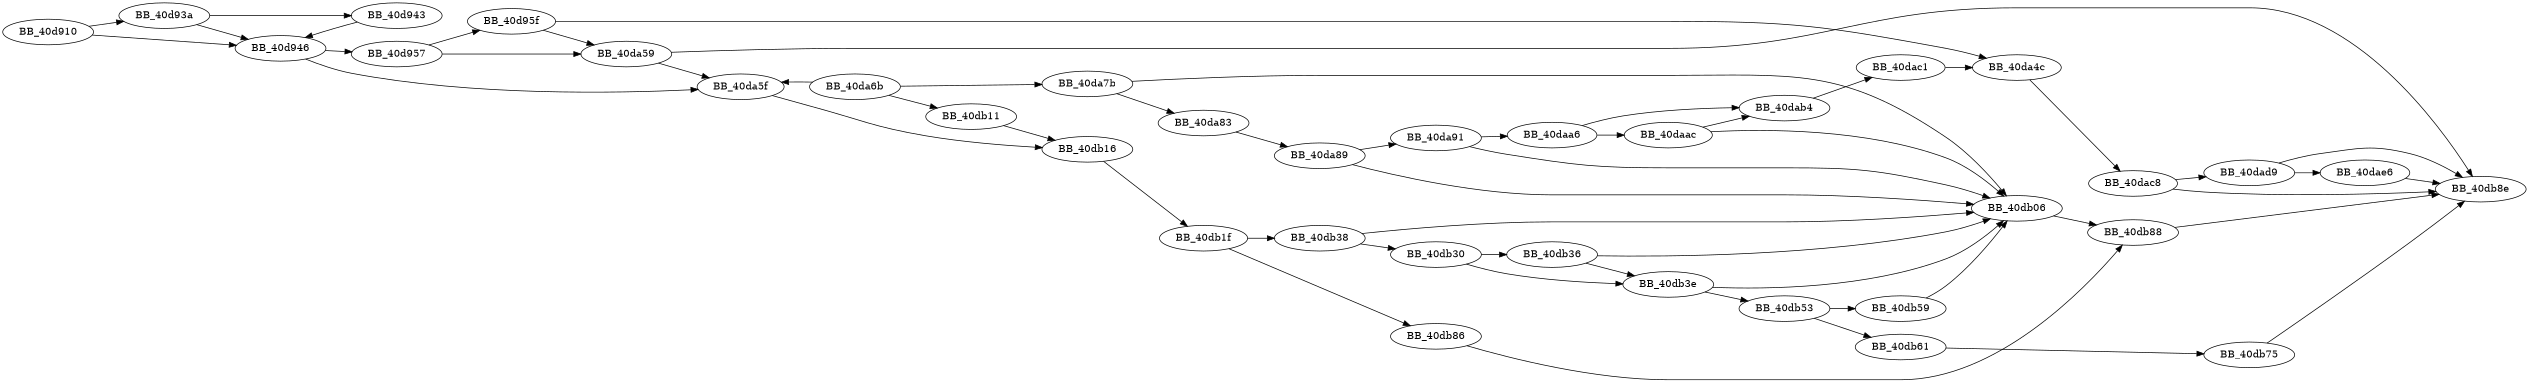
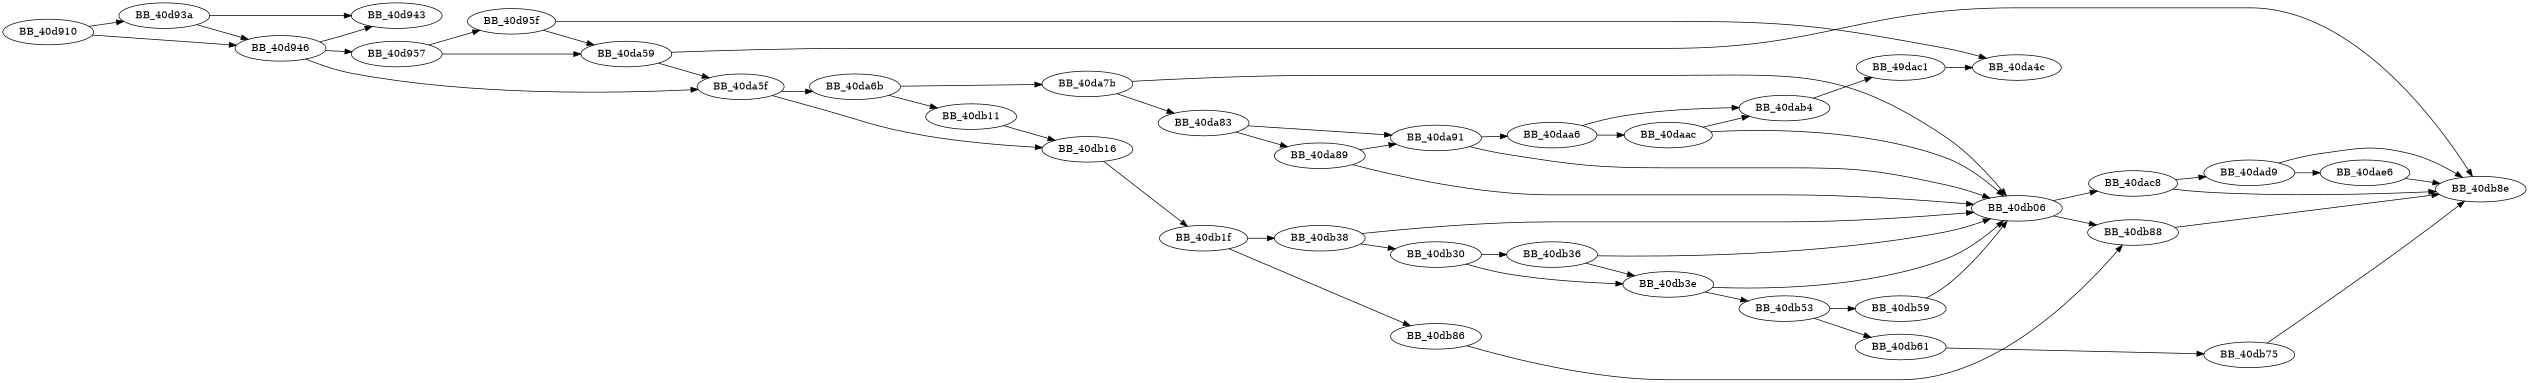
(335, 28) -> (343, 36)
(1901, 68) -> (1901, 68)
(801, 82) -> (793, 92)
(2072, 123) -> (2072, 197)
none -> (1316, 130)
